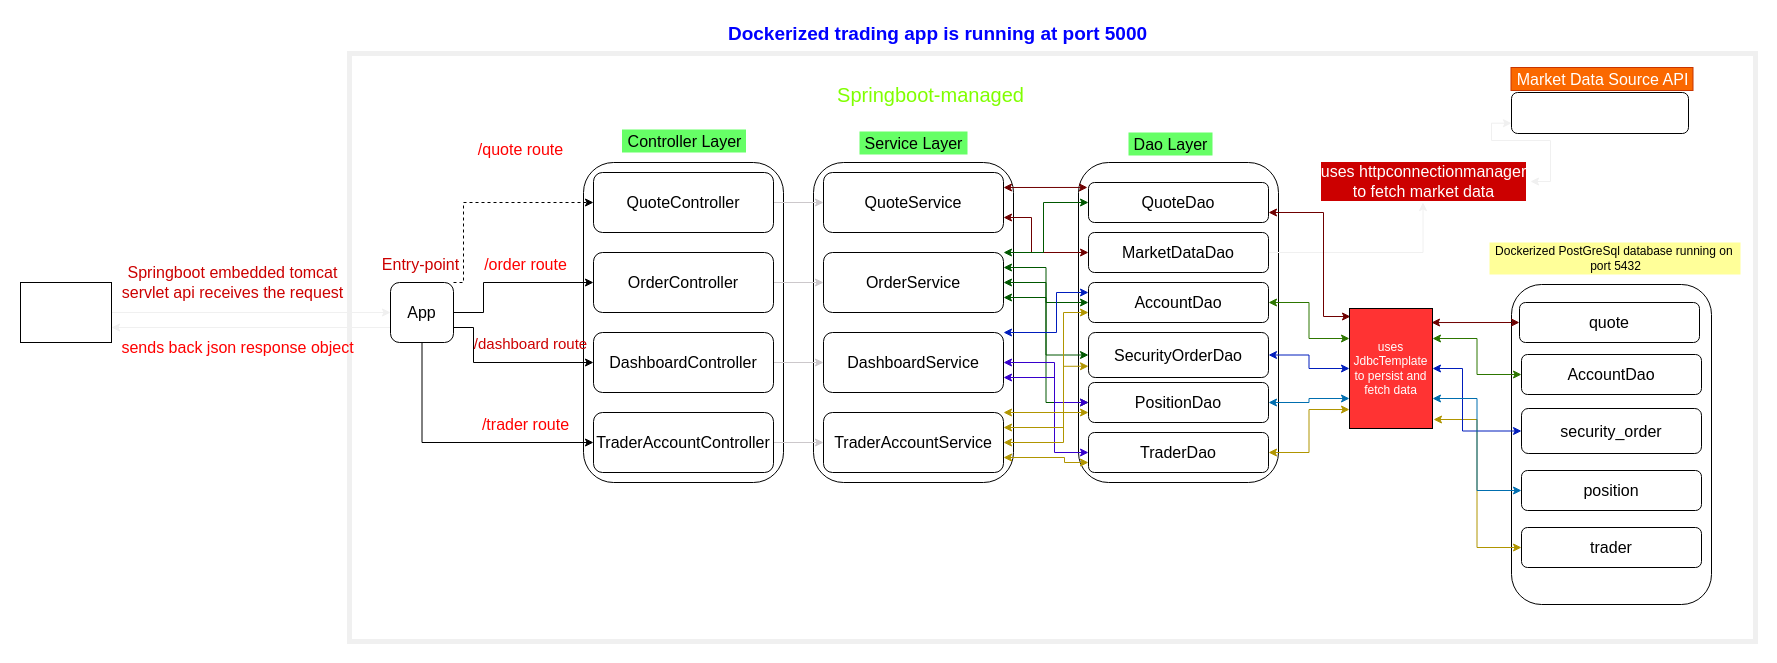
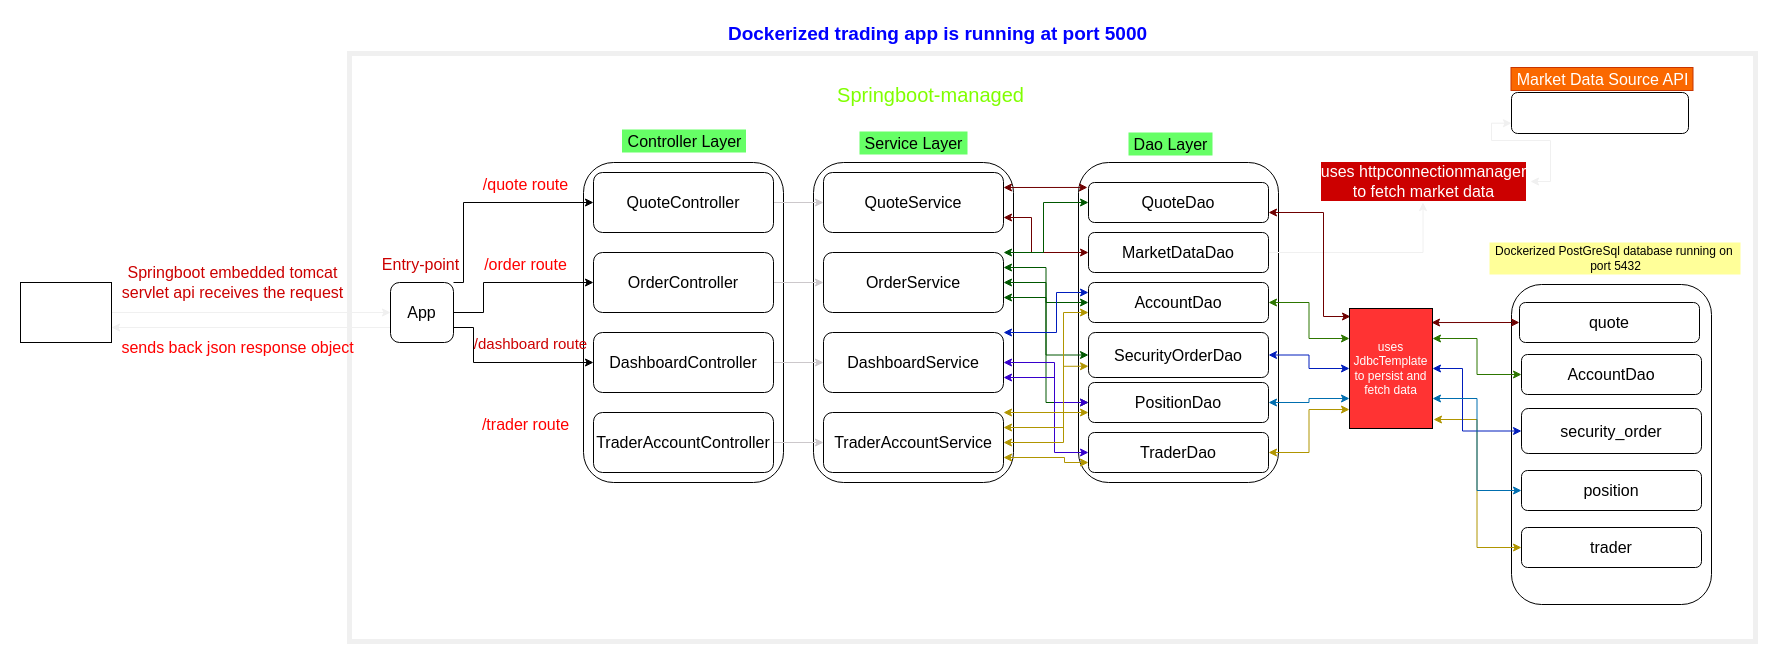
(520, 149) -> (525, 184)
(479, 203) -> (479, 203)
(454, 443) -> none
